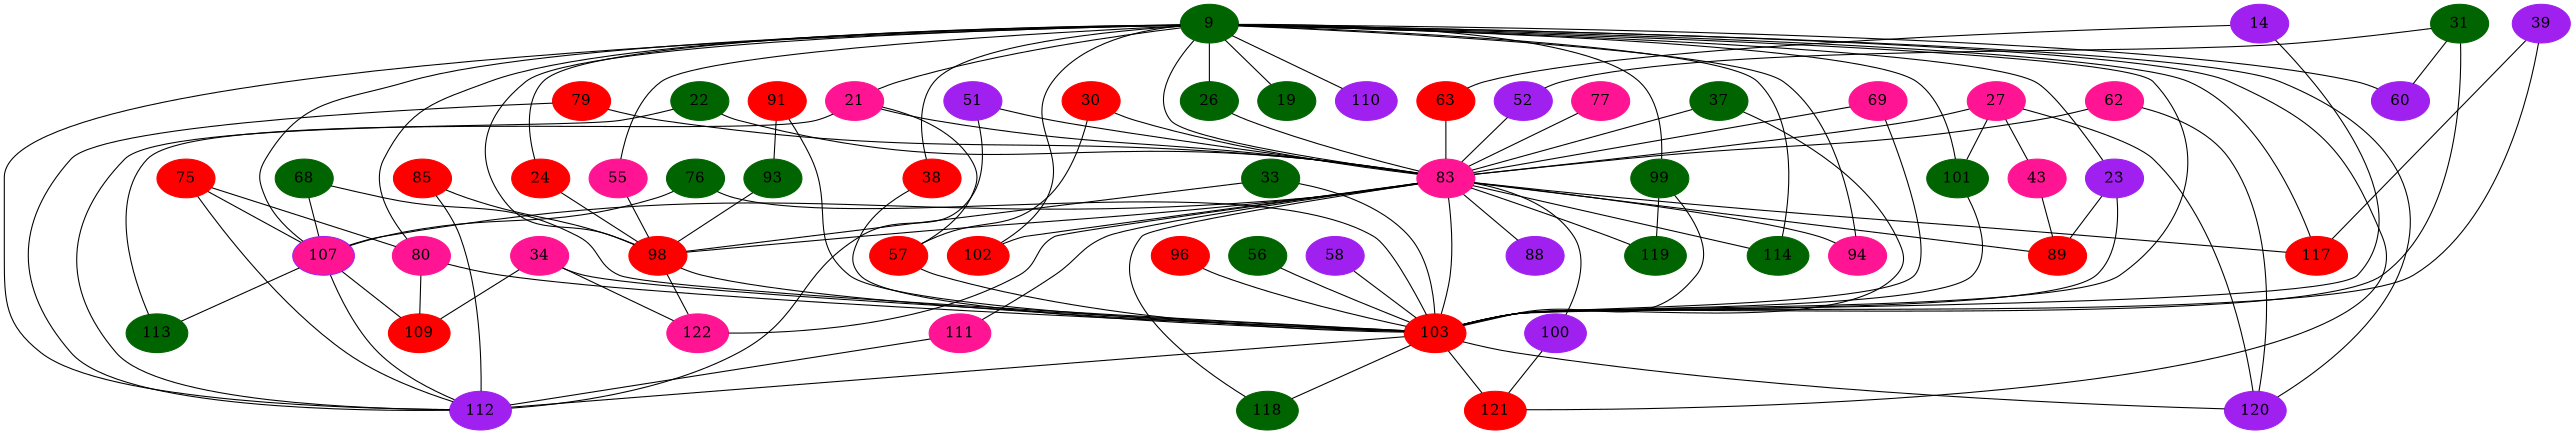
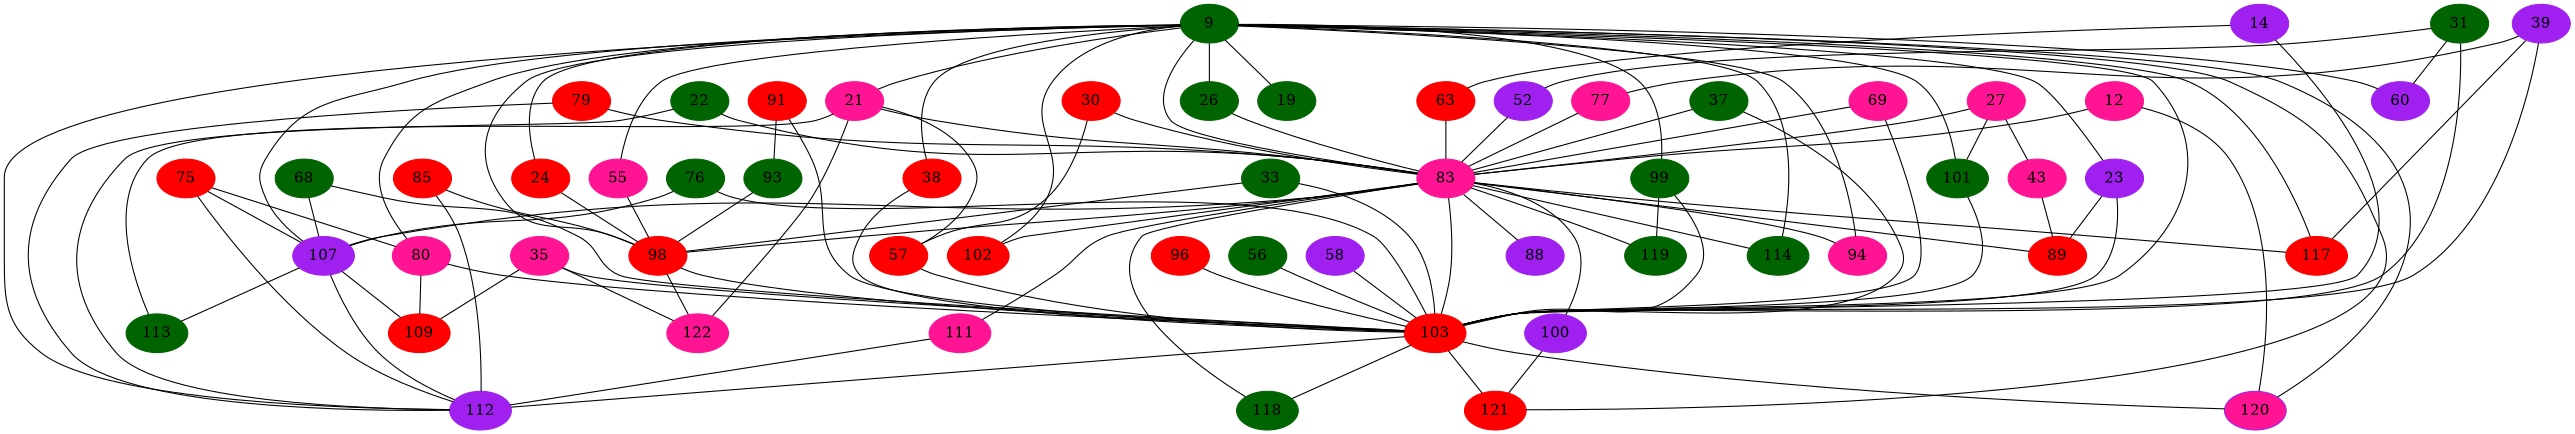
none -> (2074, 73)
(973, 101) -> none
(1366, 101) -> none
(2115, 101) -> (2115, 101)
(2189, 205) -> none
(1046, 243) -> (791, 225)
(324, 256) -> (324, 256)
(540, 256) -> (540, 256)
(2255, 411) -> (2255, 411)
